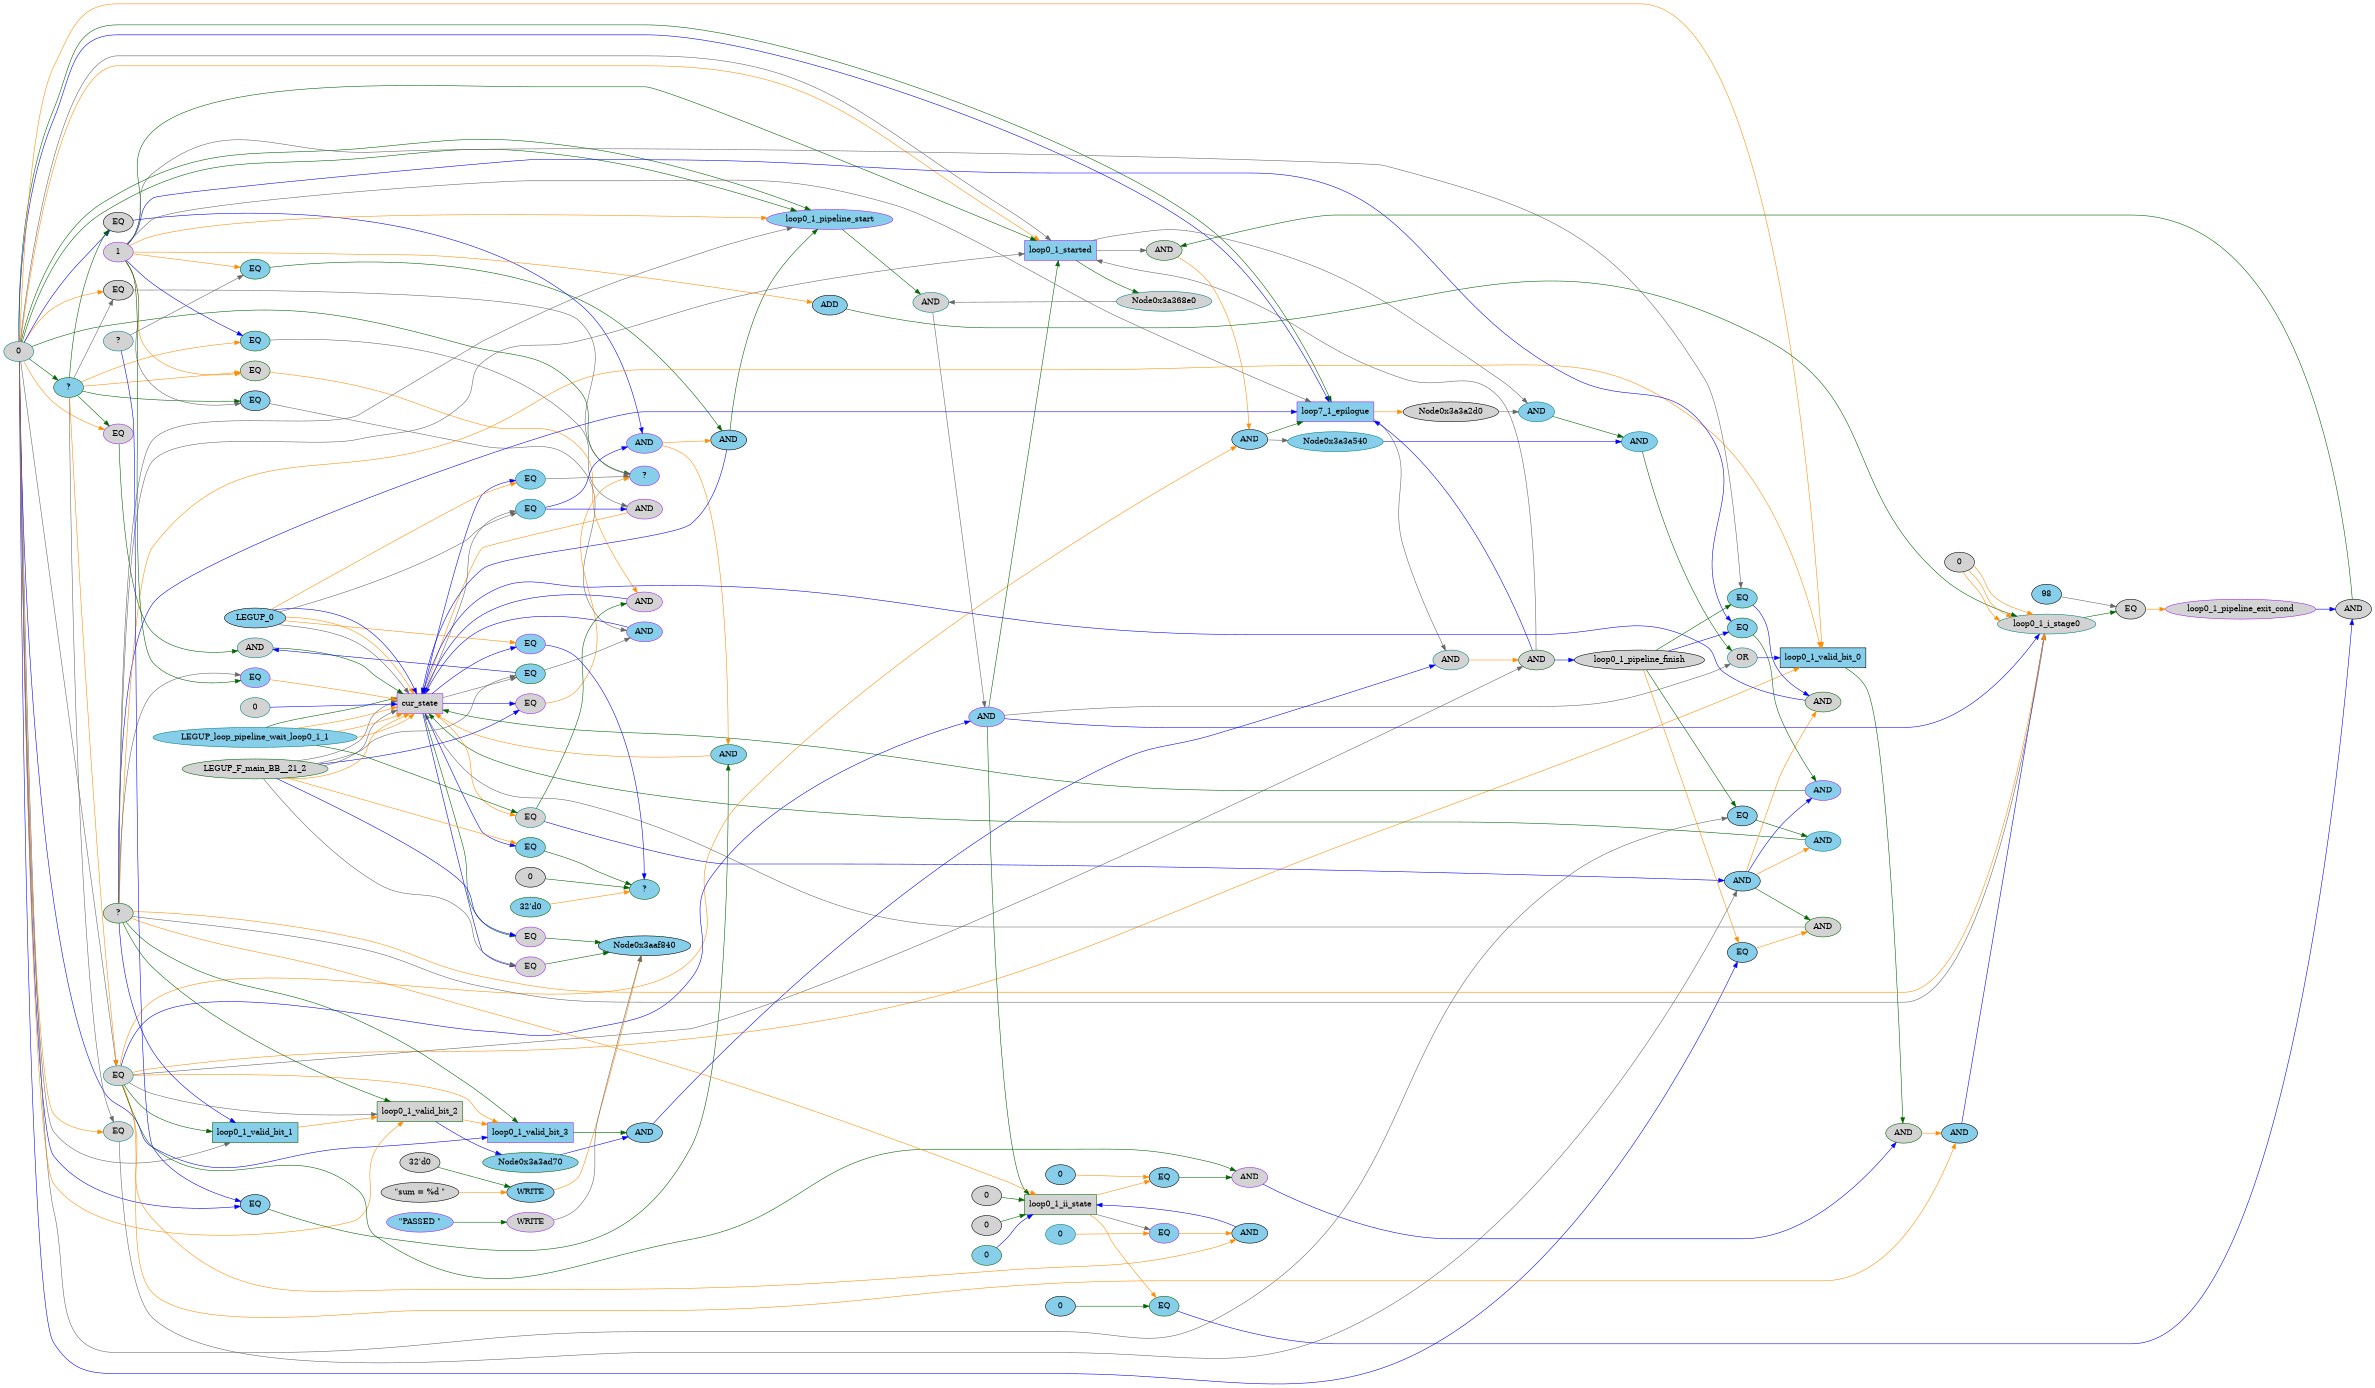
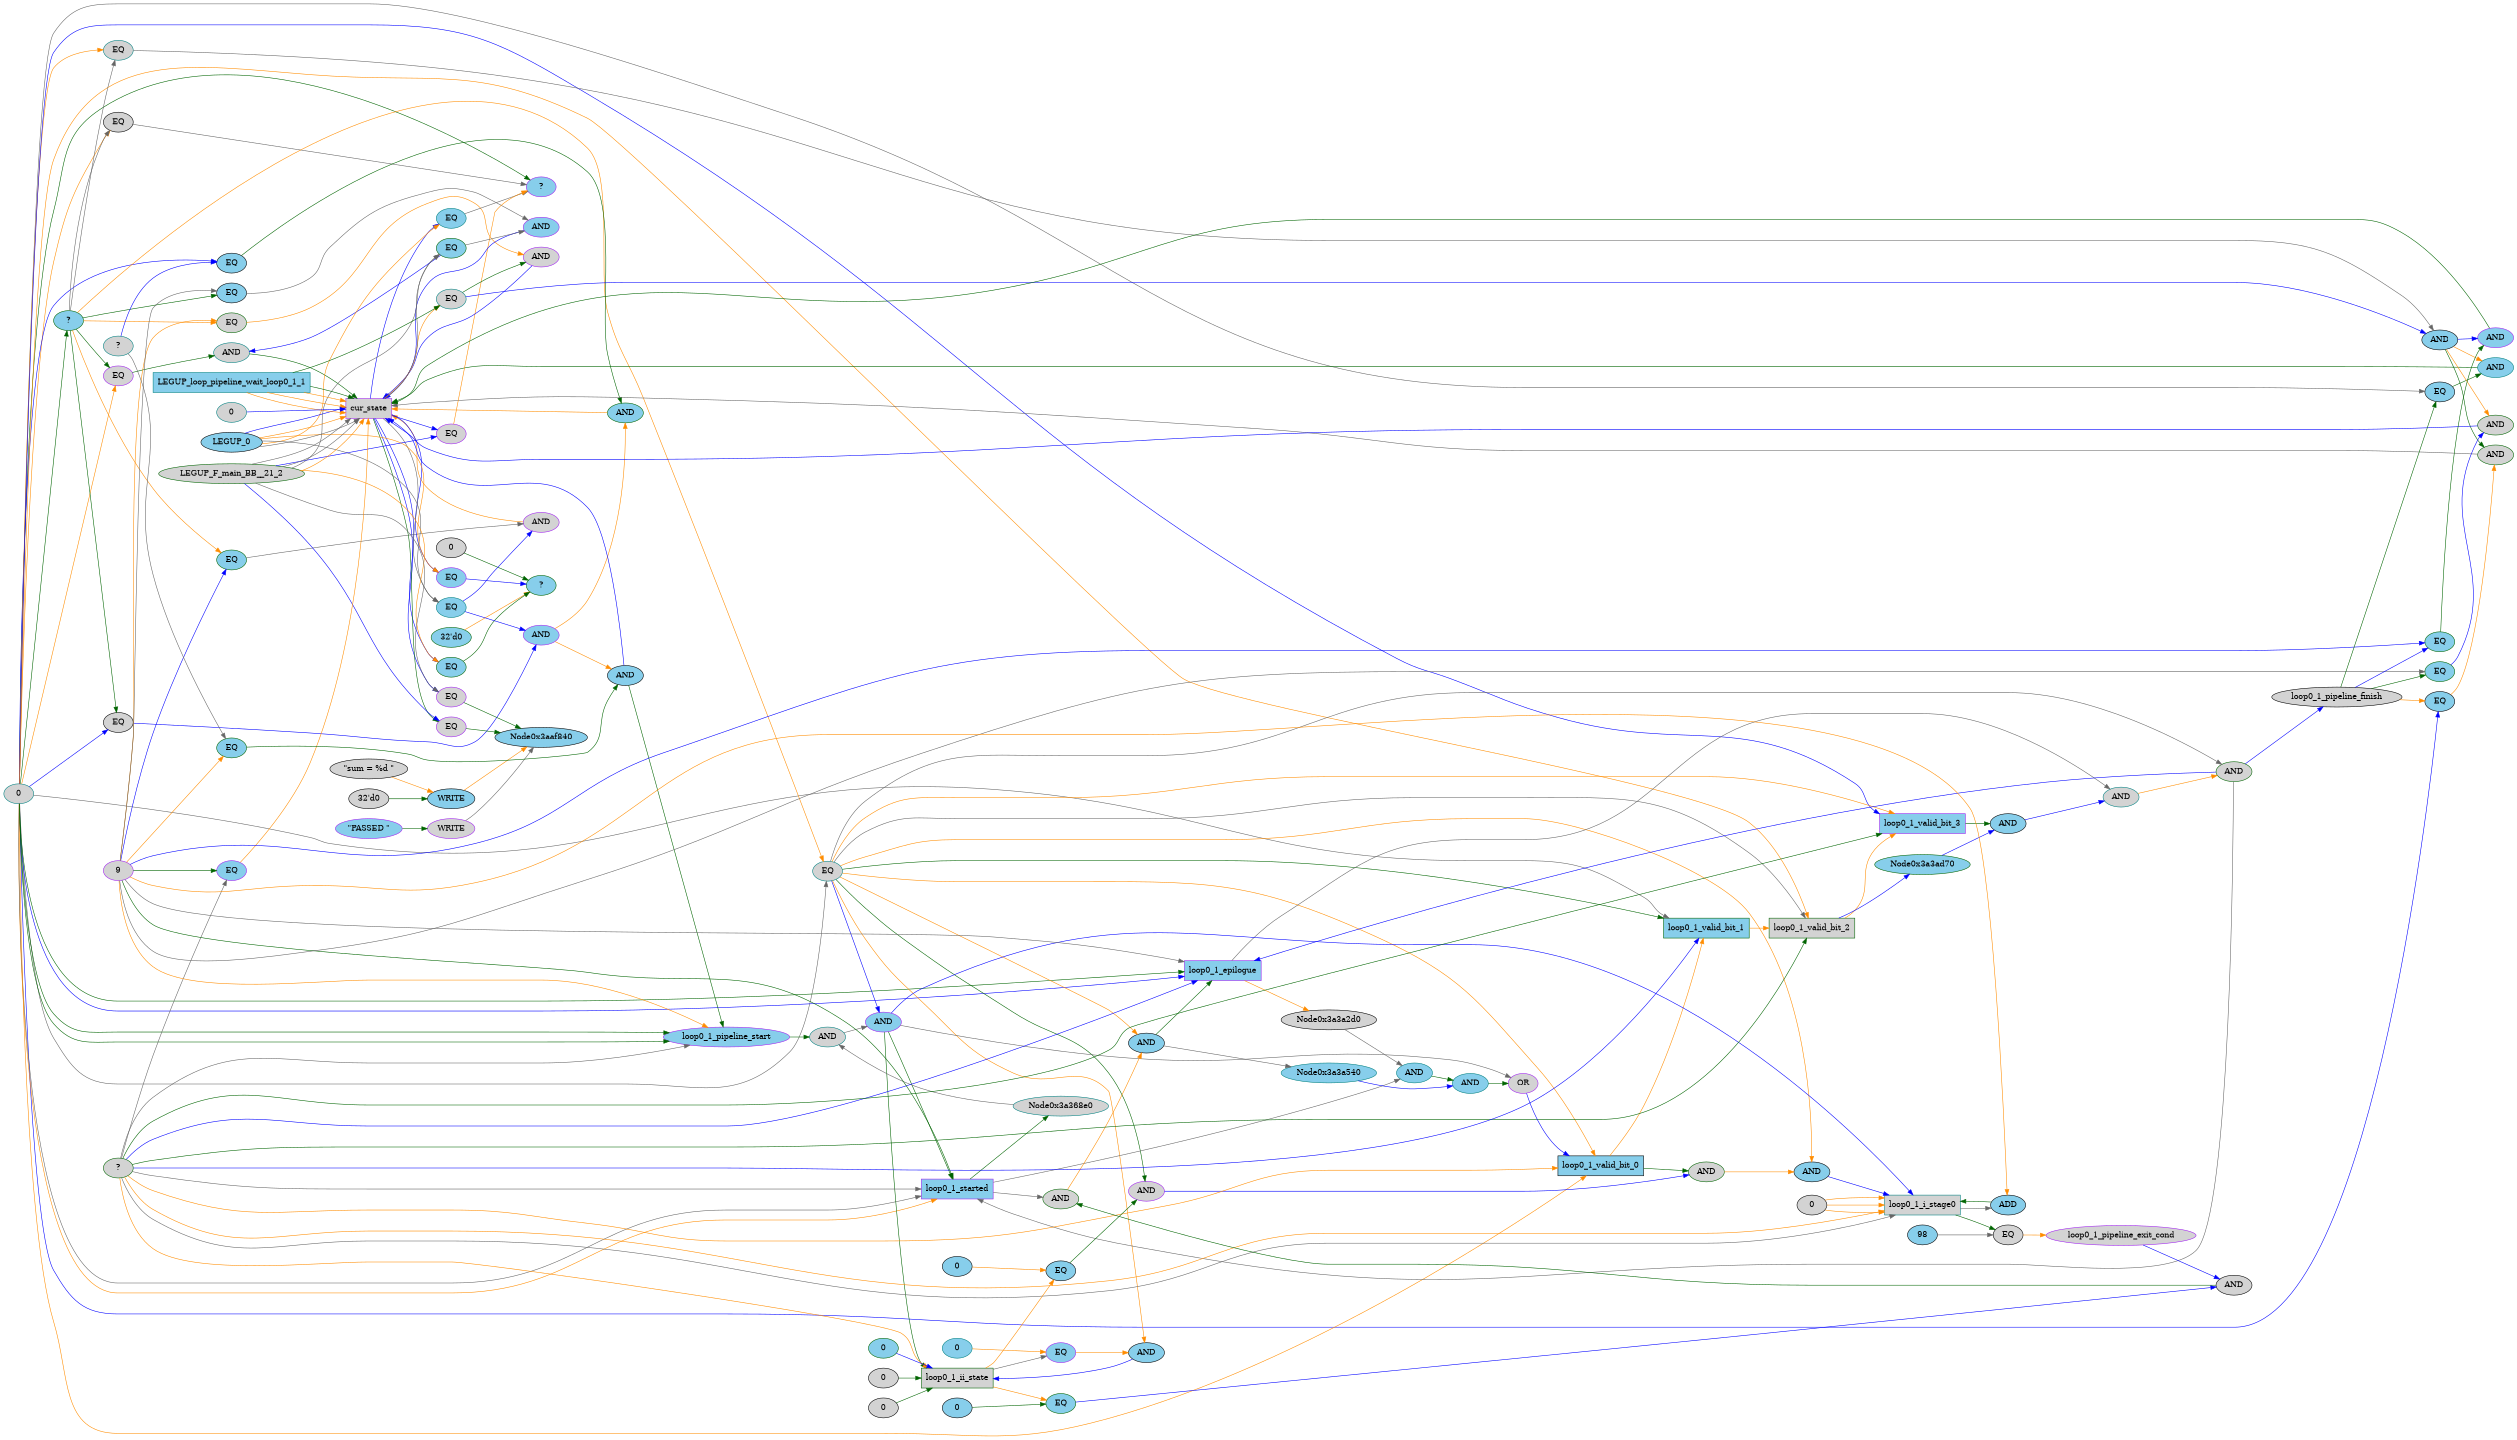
(118, 252) -> (118, 871)
(1335, 412) -> (1223, 971)
(2047, 624) -> (1922, 1205)
(1742, 658) -> (1523, 1083)
(255, 737) -> (232, 383)
none -> (1666, 1055)
none -> (1973, 1209)
